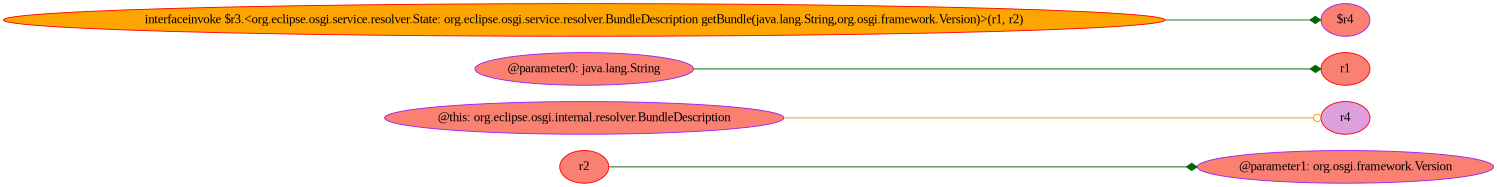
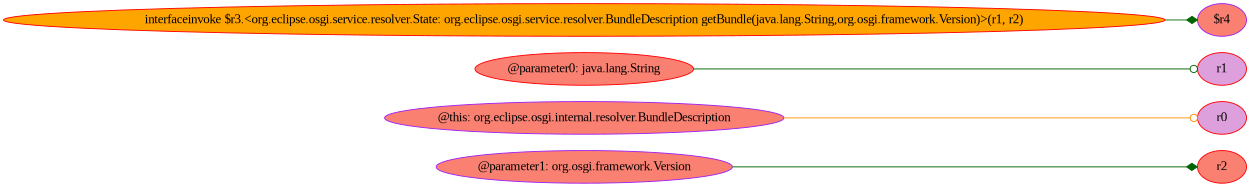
(584, 69) -> (584, 69)
(1002, 69) -> (942, 69)
(1345, 69) -> (1222, 69)
(1345, 118) -> (1222, 118)
(898, 167) -> (959, 167)
